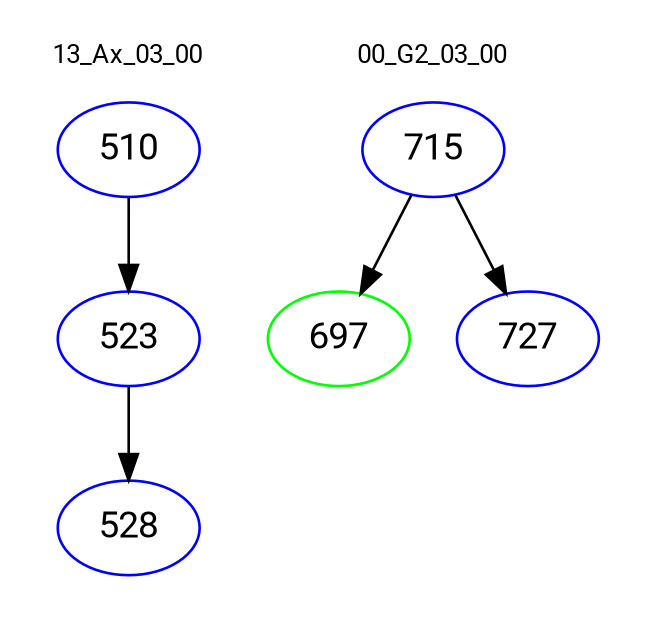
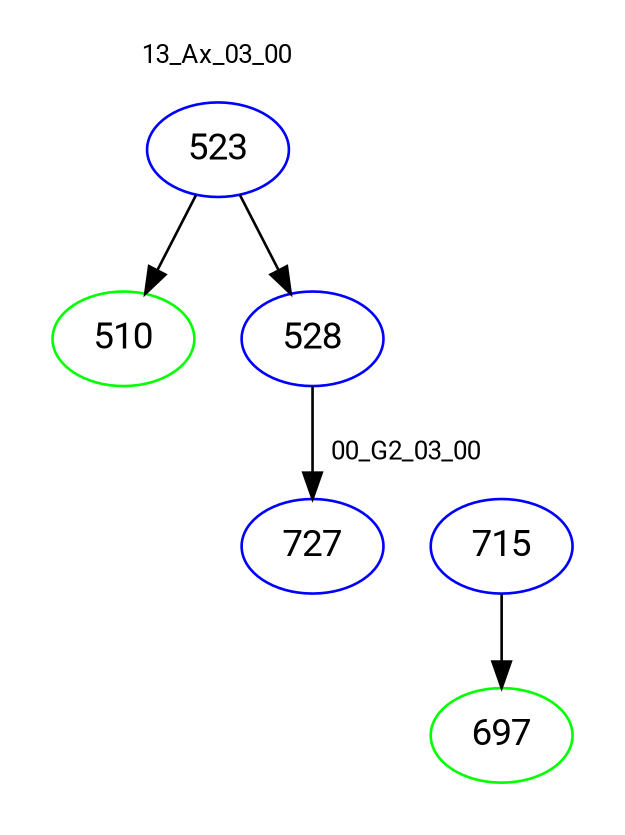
(129, 150) -> (123, 339)
(129, 231) -> (177, 232)
(475, 232) -> (313, 444)
